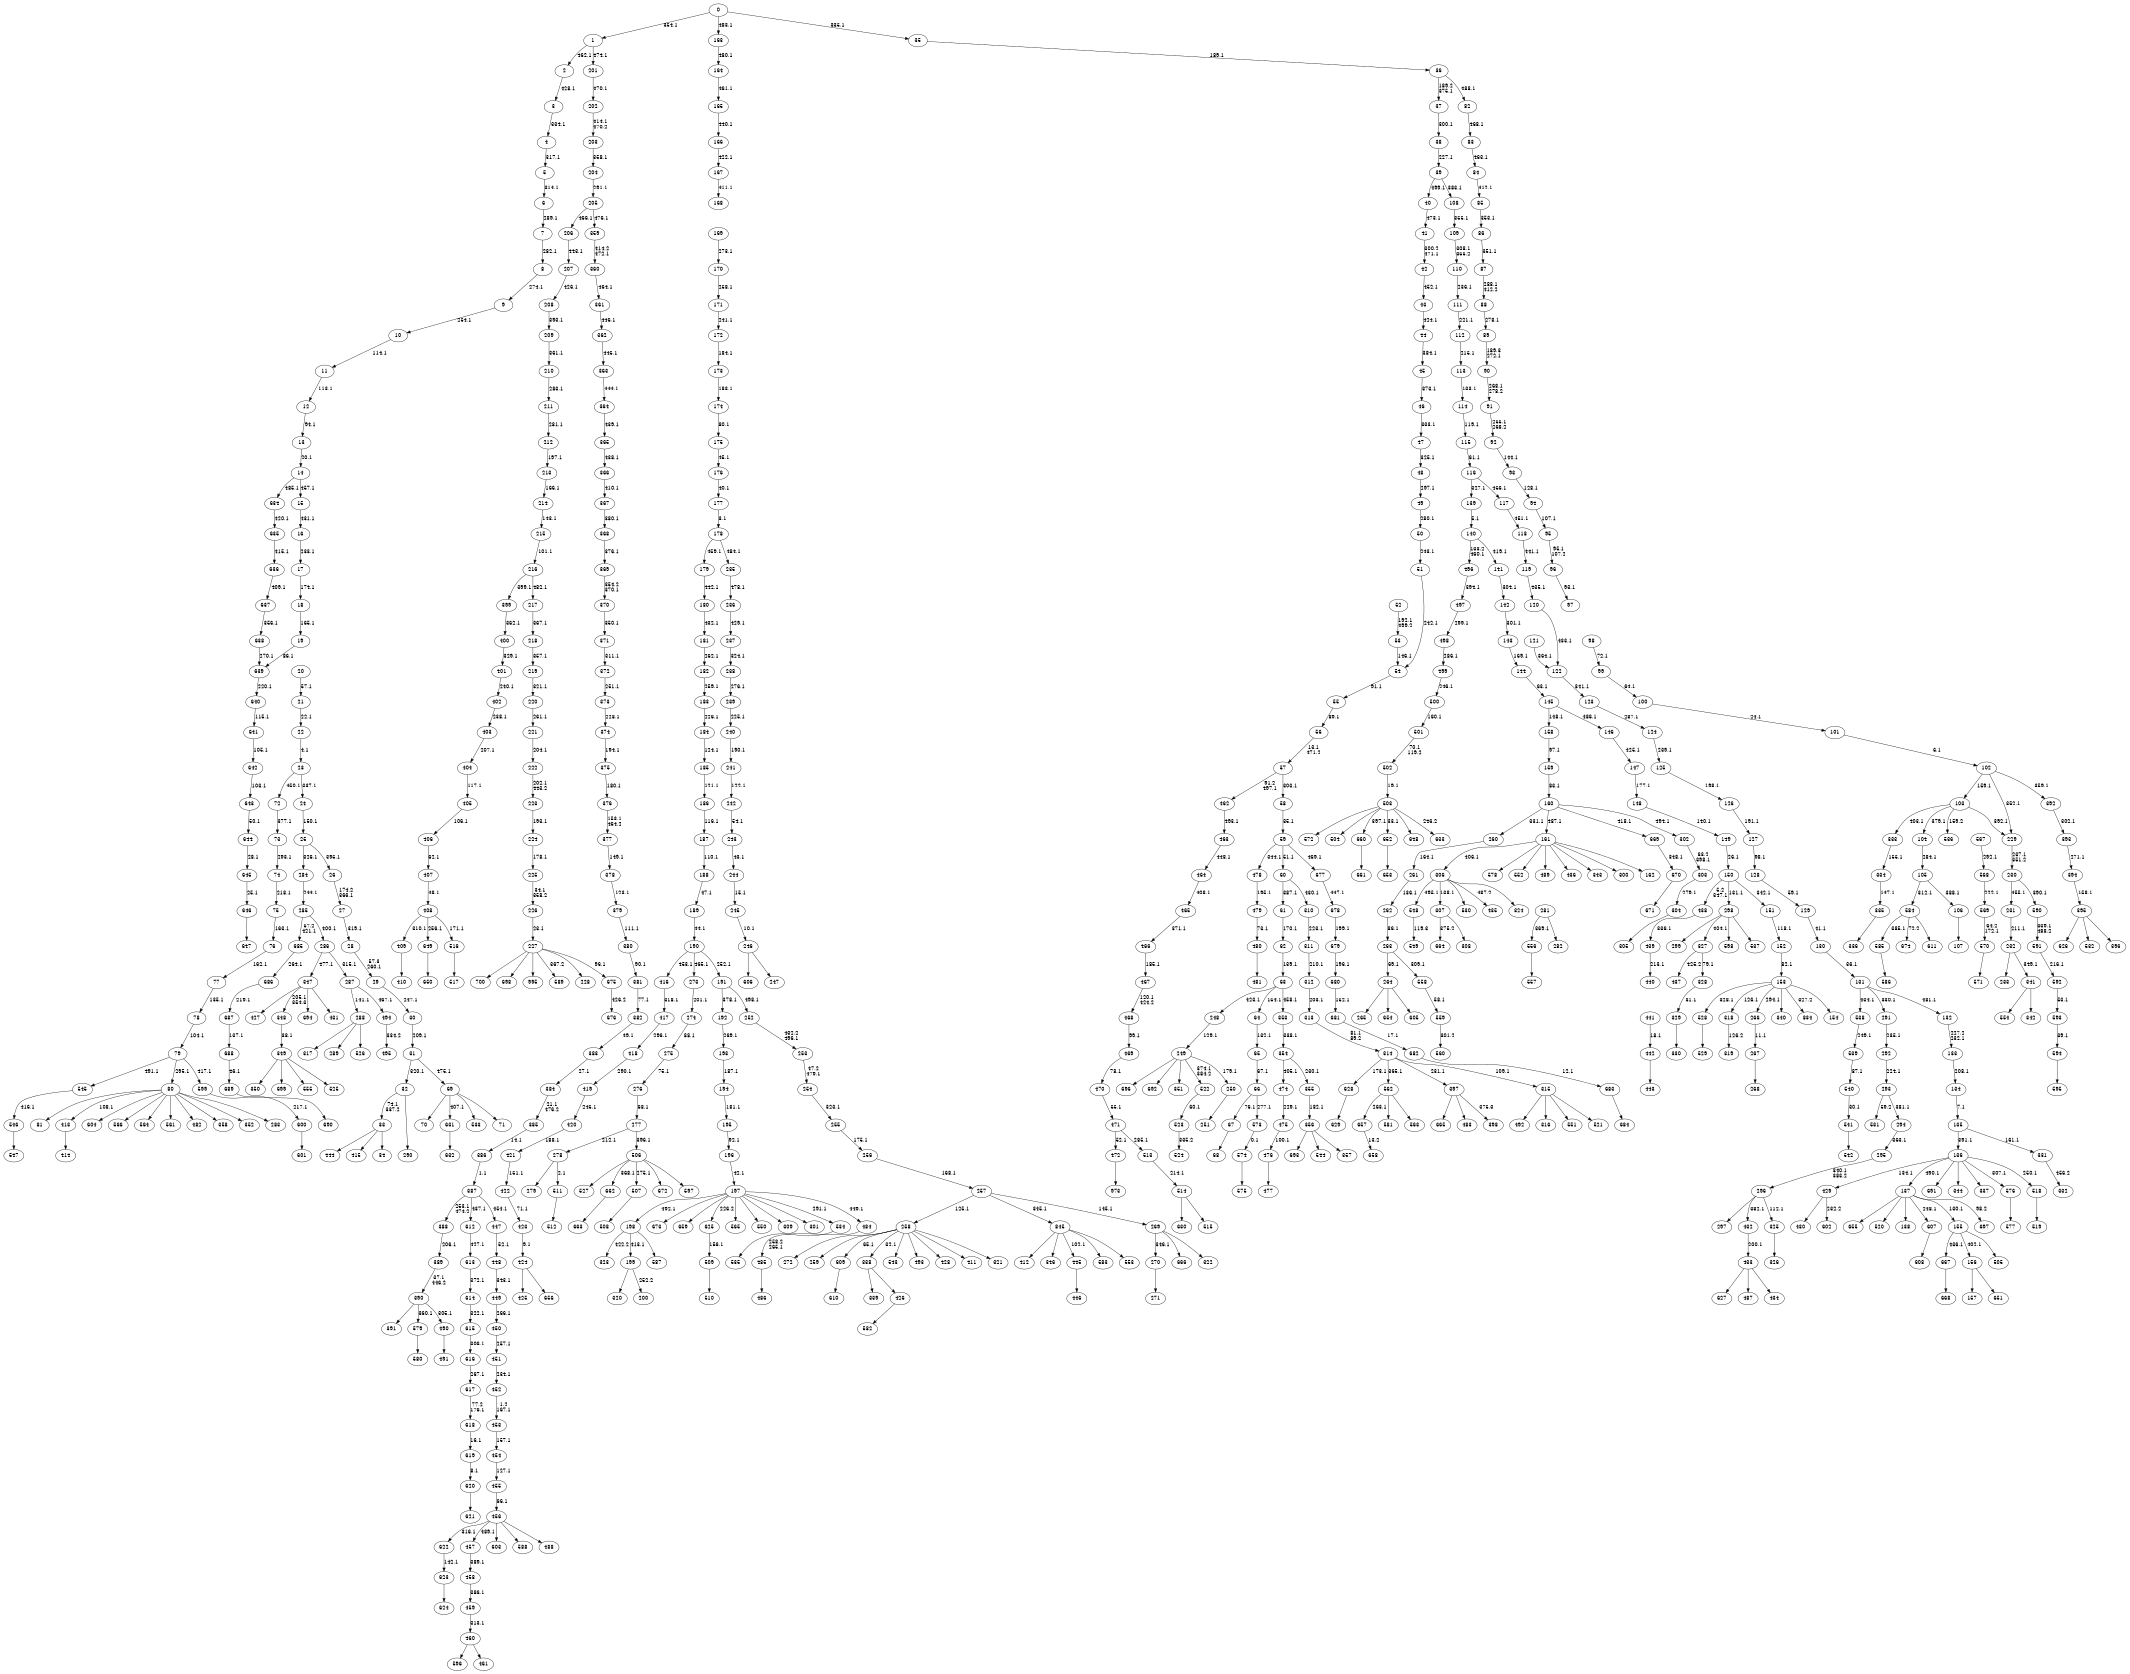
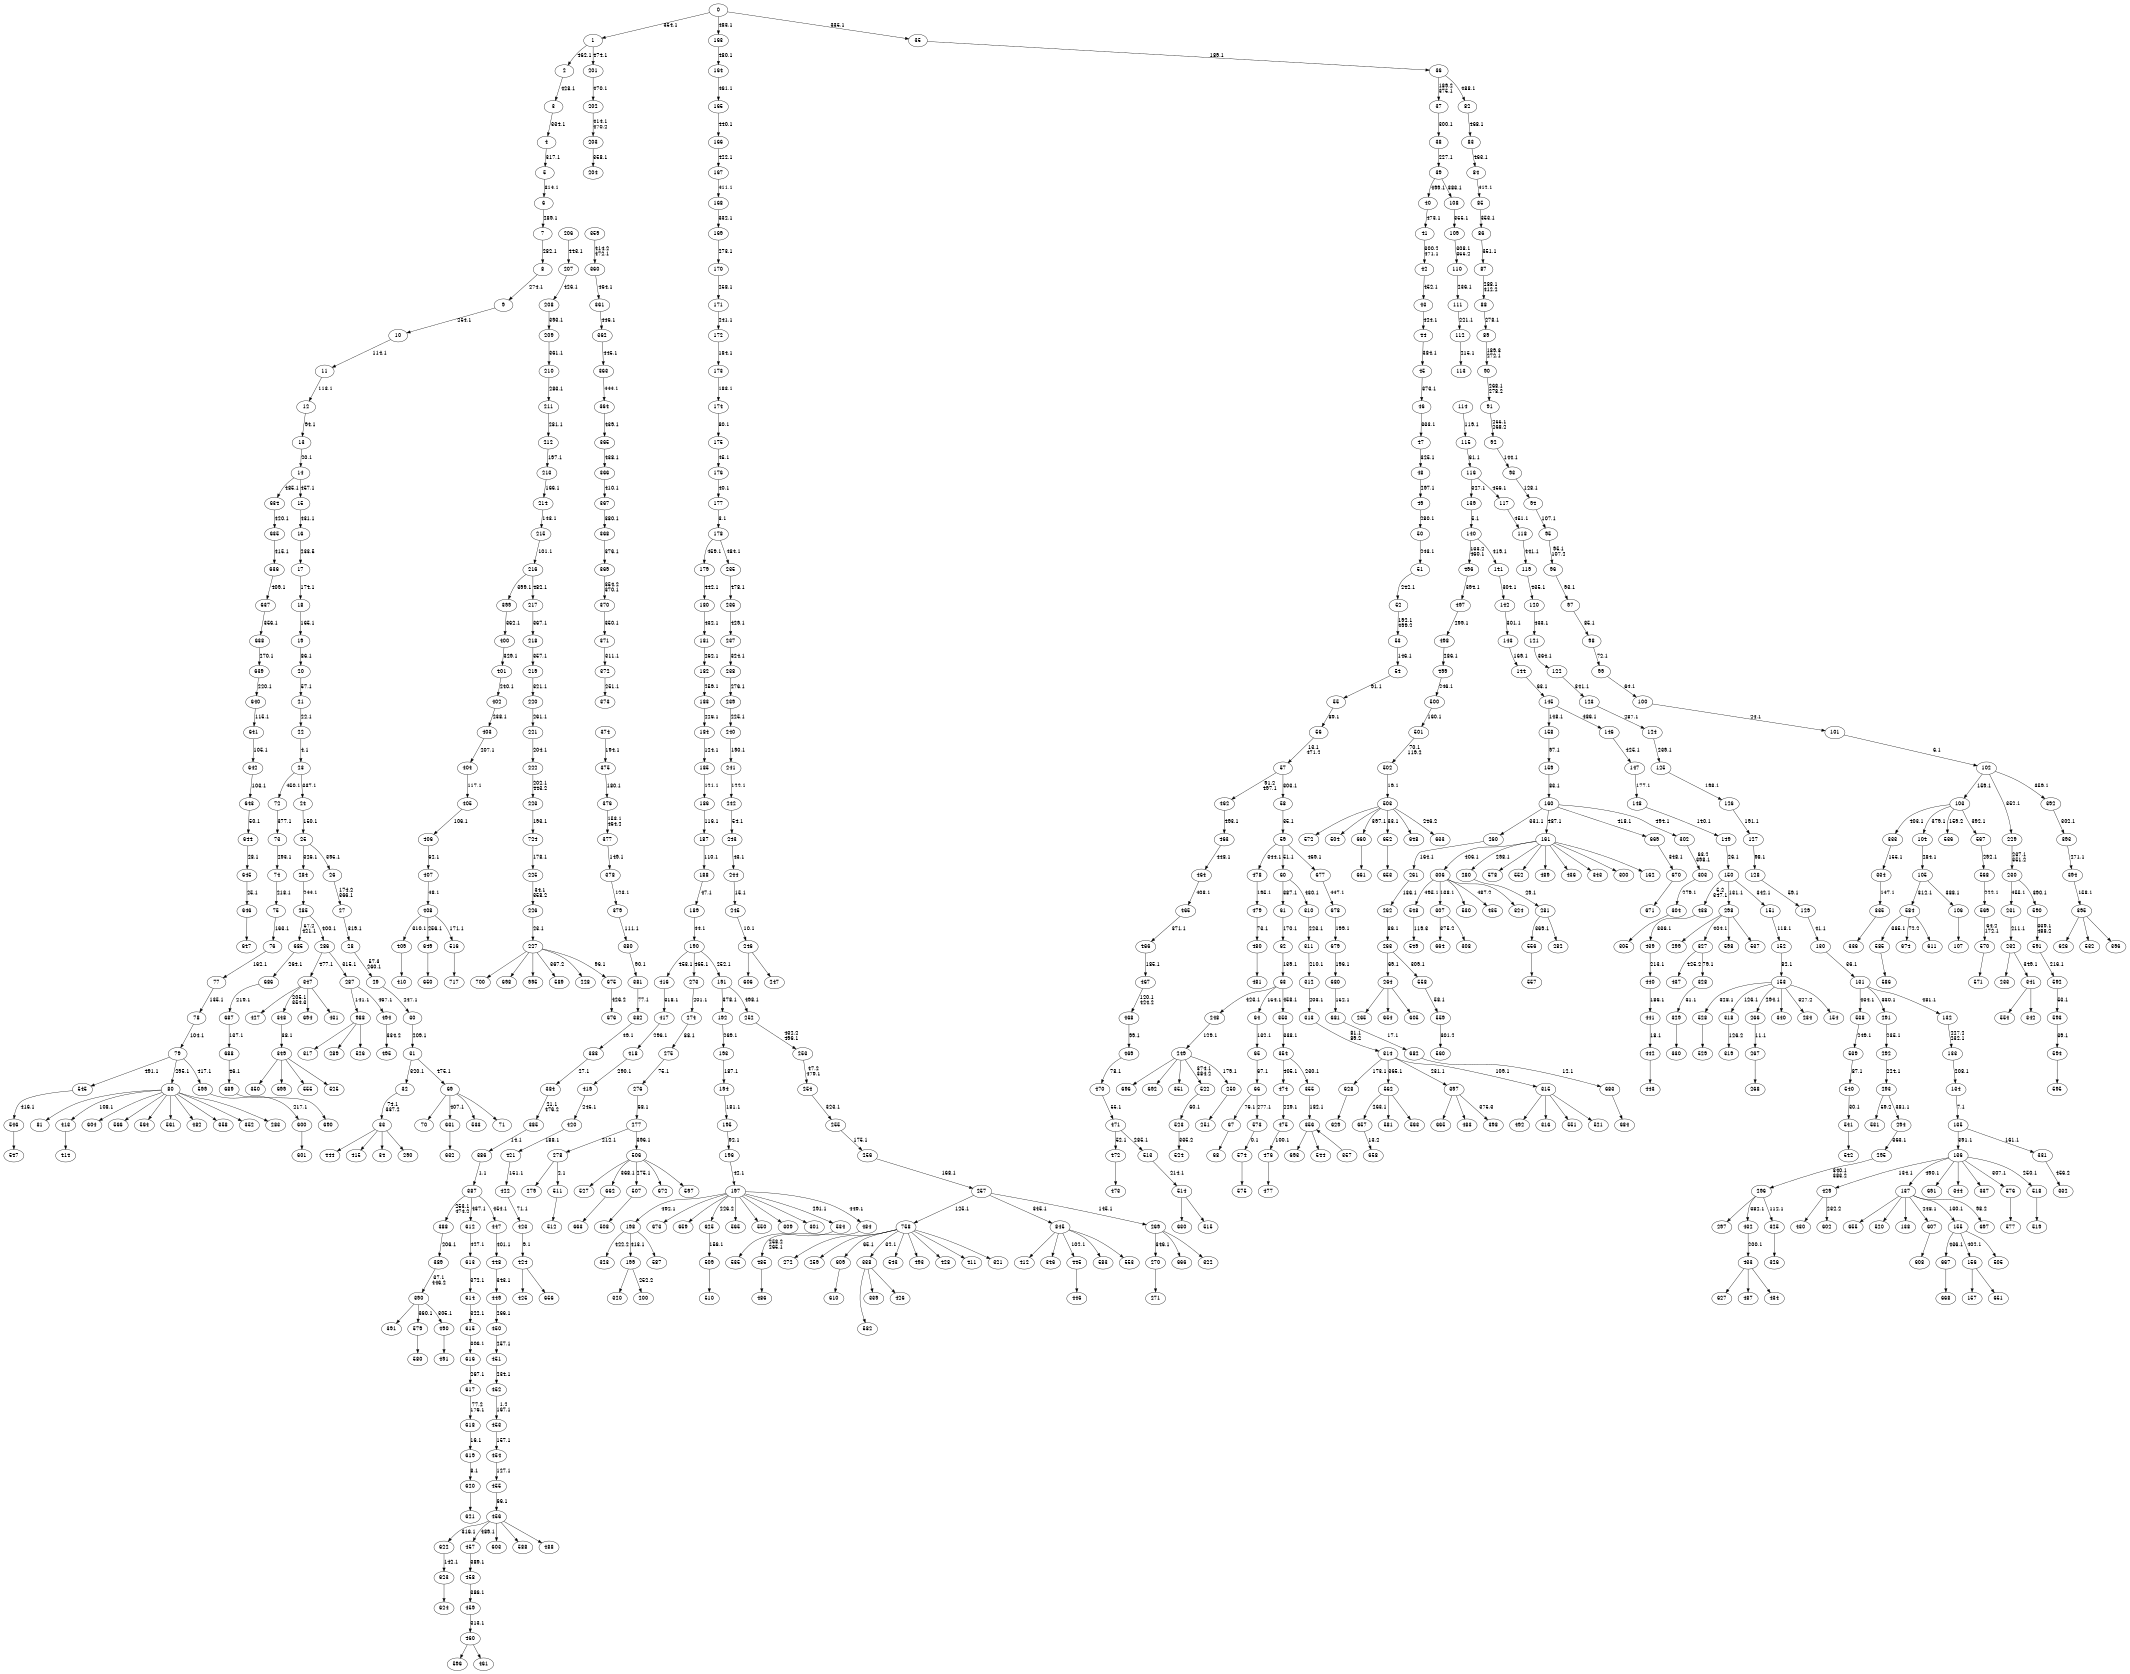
(593, 203) -> none
none -> (718, 217)
(1462, 387) -> none
(308, 552) -> (308, 552)
(1423, 622) -> (1401, 582)
none -> (1580, 622)
(1556, 633) -> (1534, 622)
(281, 655) -> (301, 655)
(605, 716) -> none
(1987, 818) -> (1968, 821)
(533, 840) -> (533, 840)
none -> (1466, 875)
(454, 982) -> (454, 982)
none -> (1650, 999)
(360, 1018) -> (360, 1018)
(1808, 1018) -> (1808, 1018)
(406, 1121) -> (394, 1139)
(1326, 1140) -> (1331, 1141)
(1116, 1191) -> (1116, 1191)
(906, 1227) -> (906, 1227)
(504, 1245) -> (504, 1245)
(885, 1313) -> (860, 1294)
